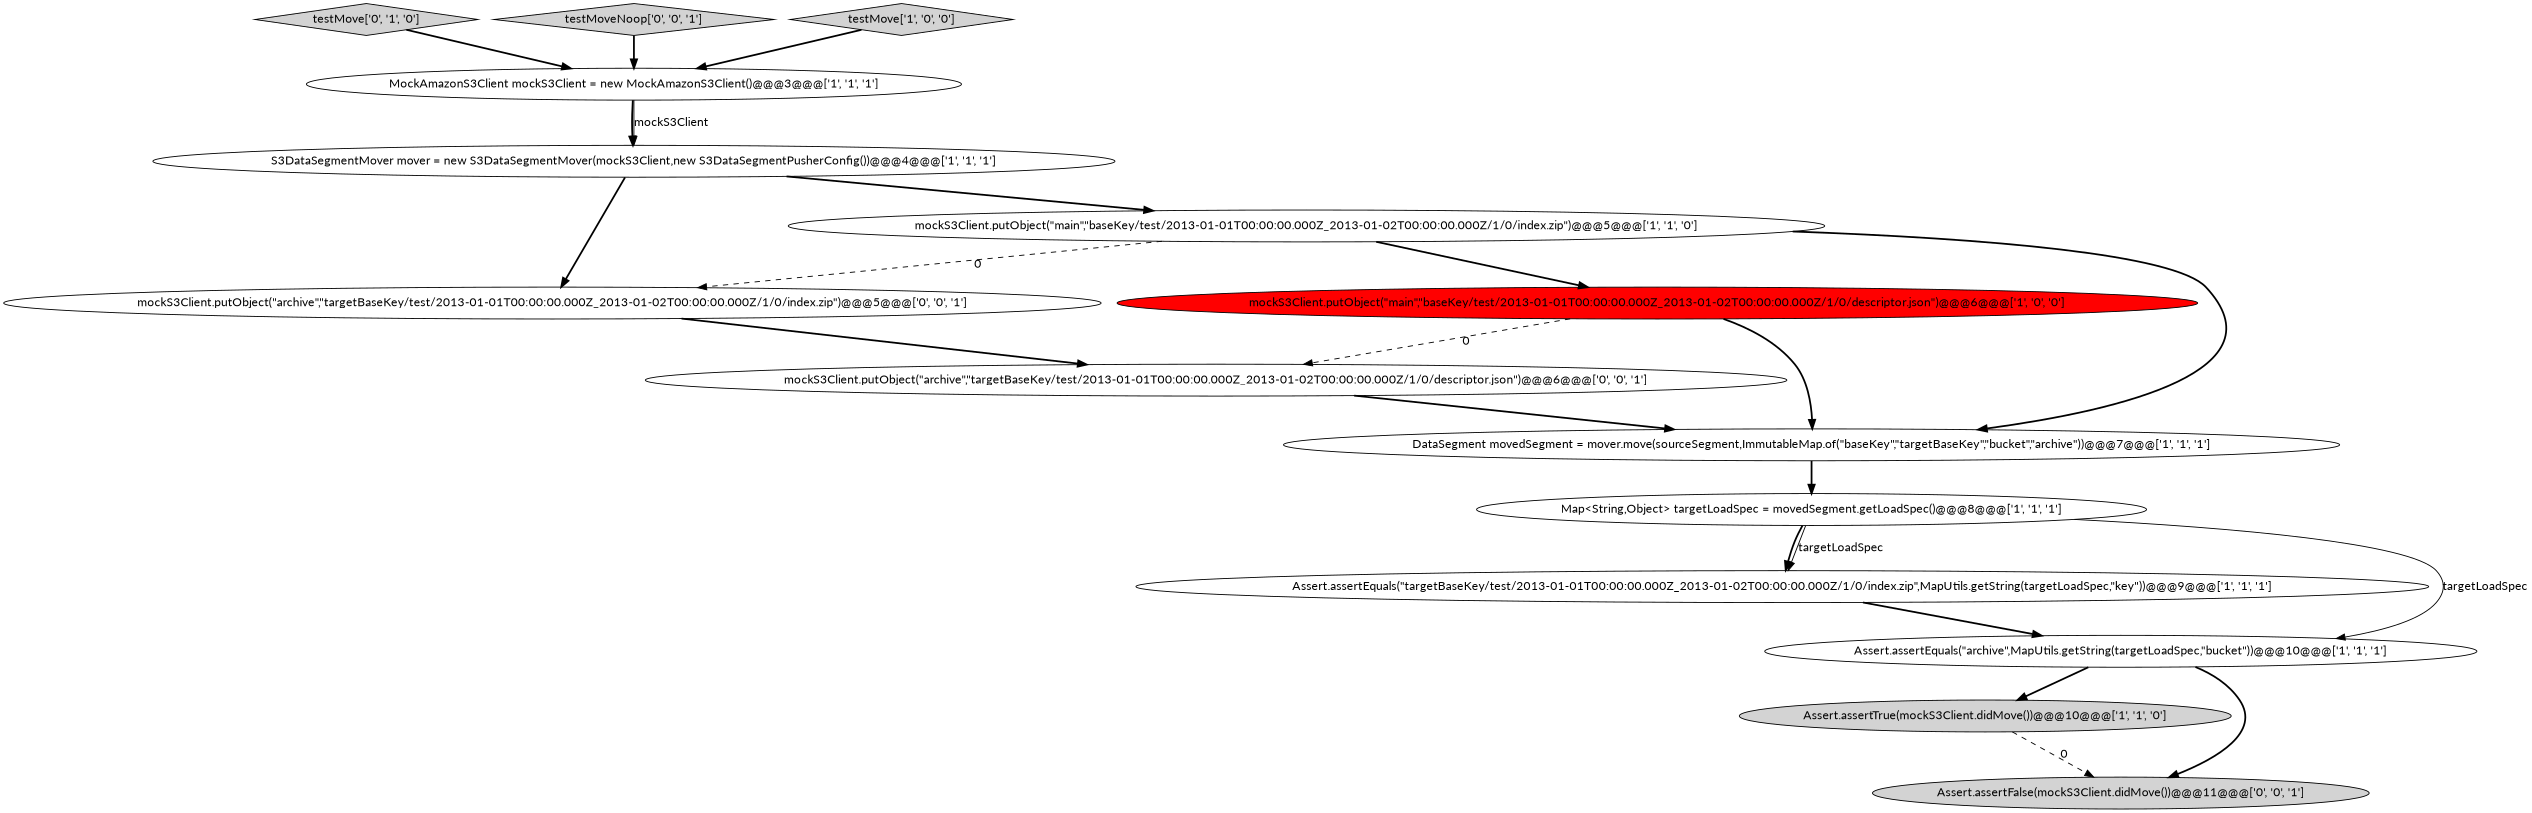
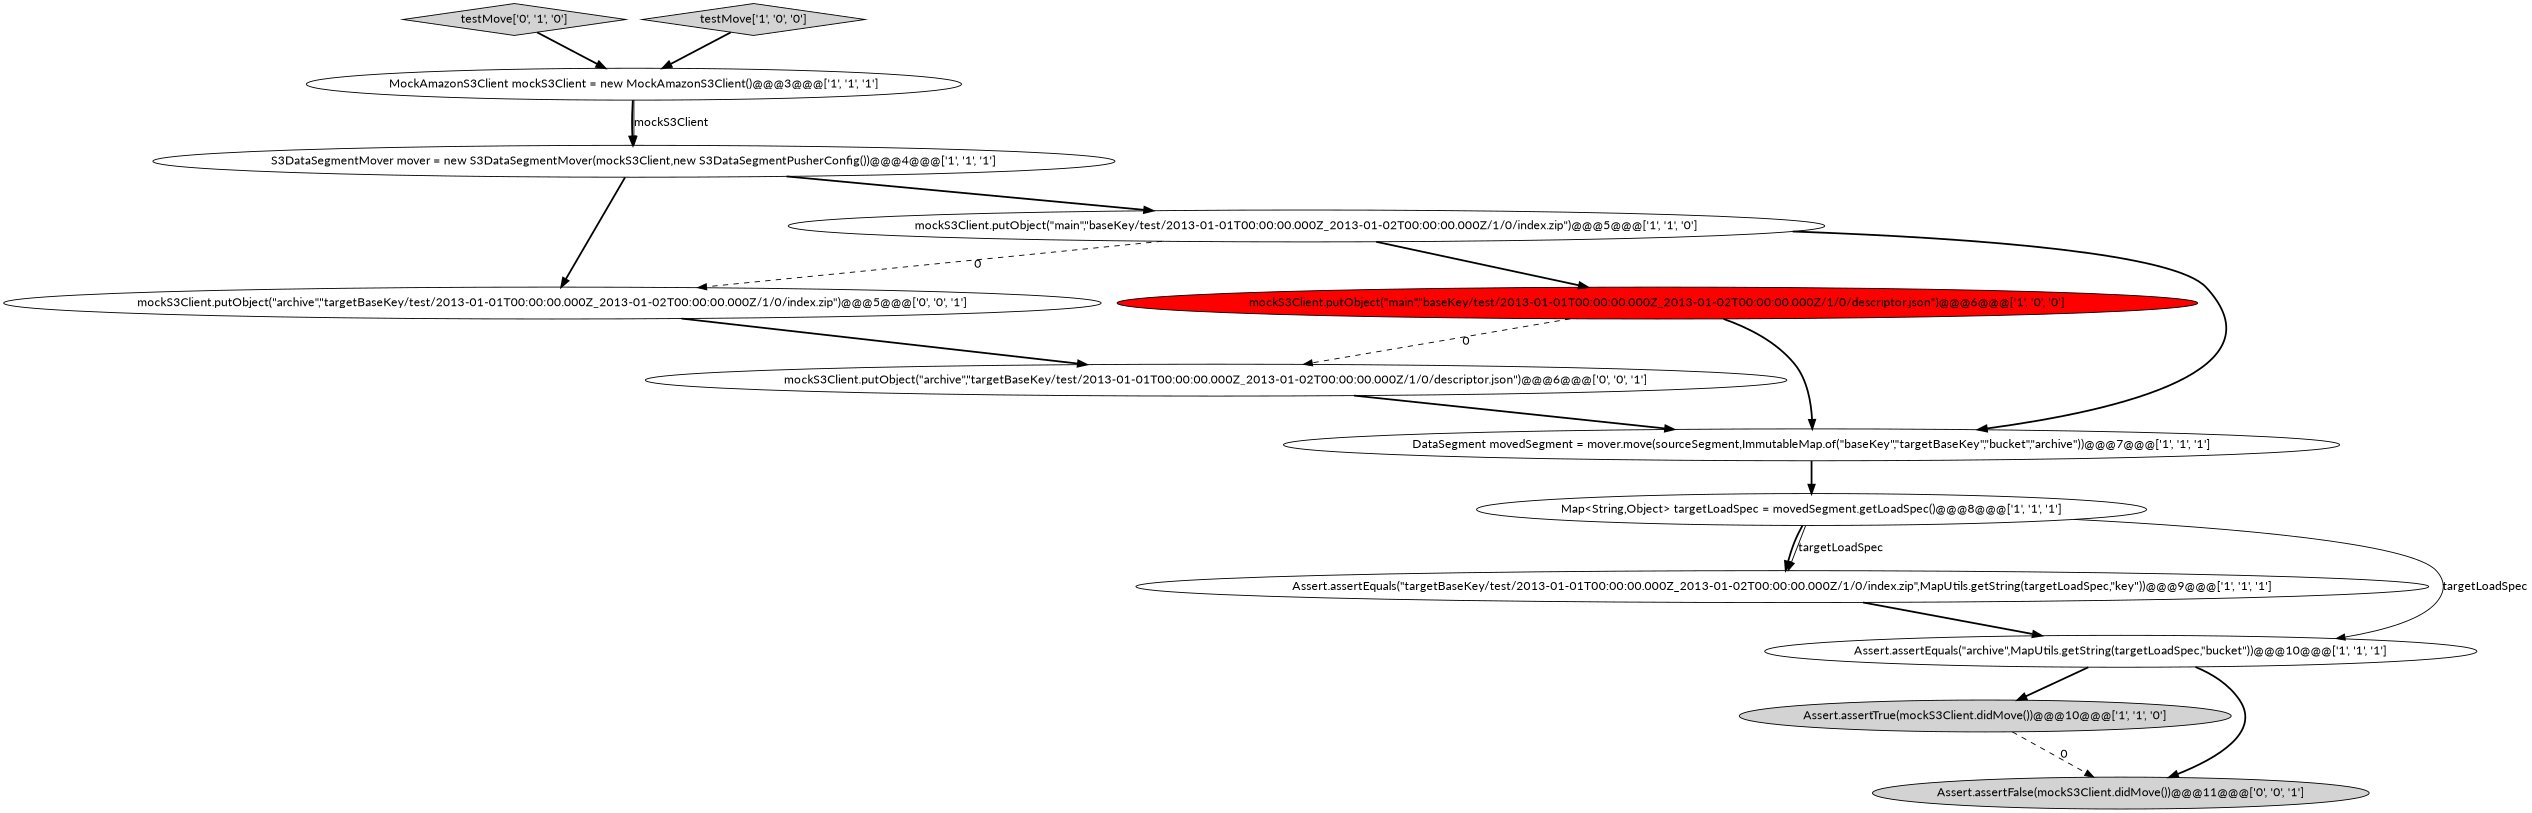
(634, 19) -> none
